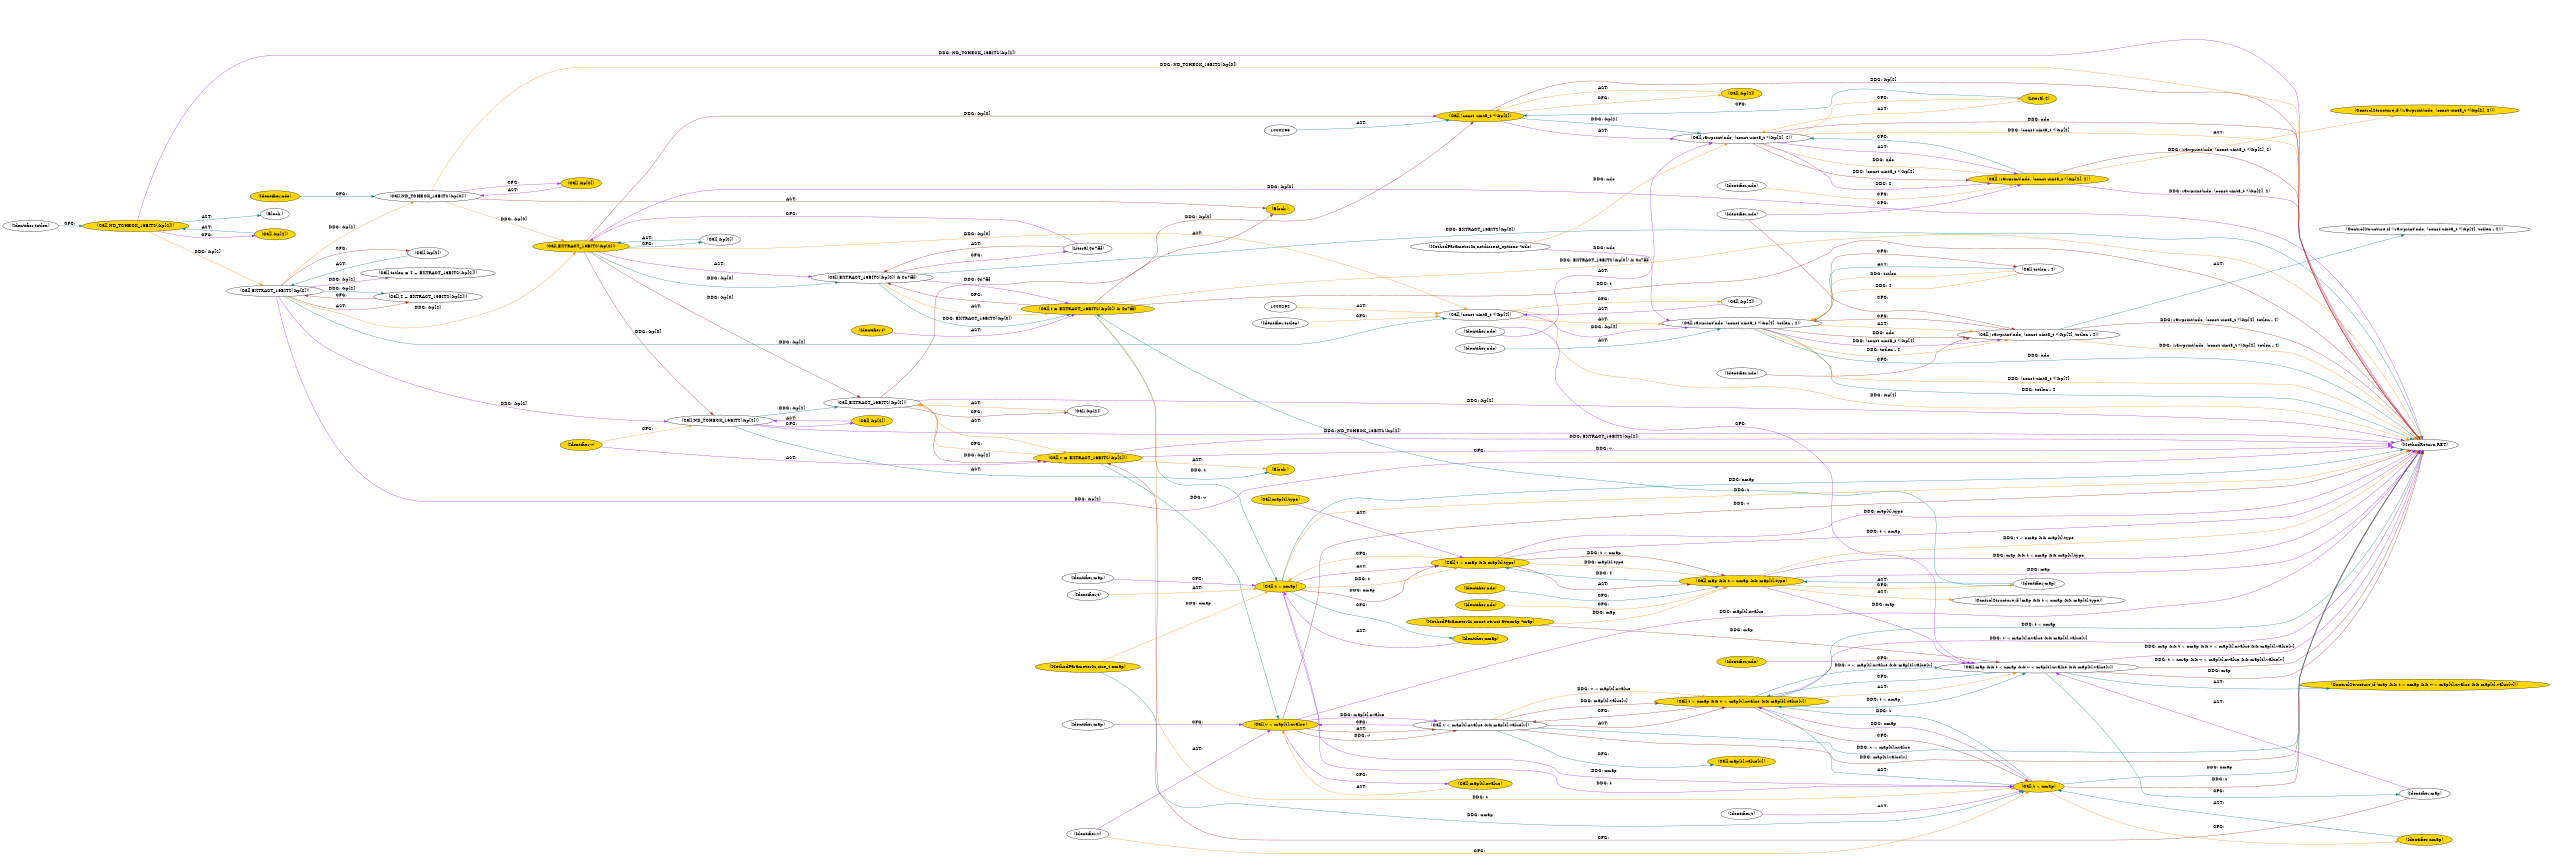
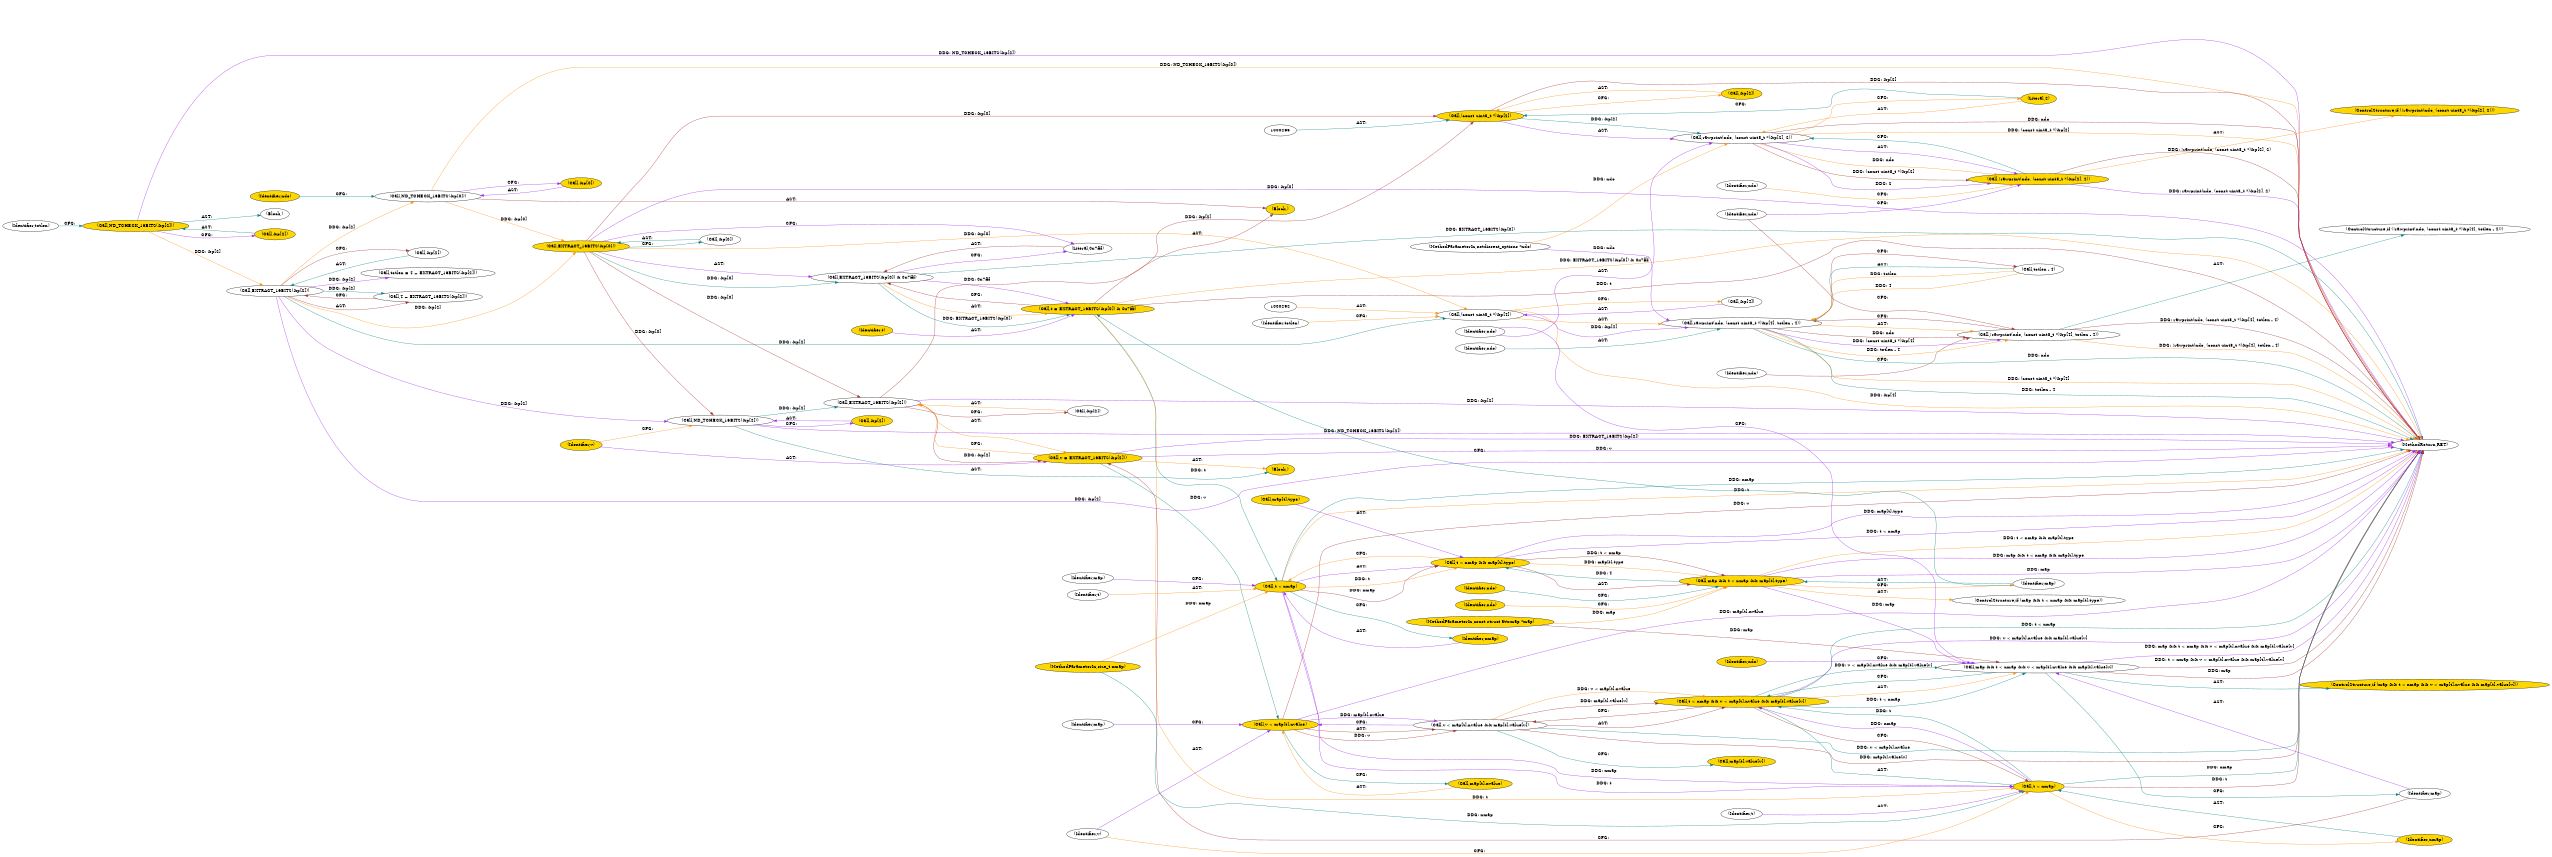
(835, 216) -> (837, 225)
(1353, 781) -> (1353, 781)
